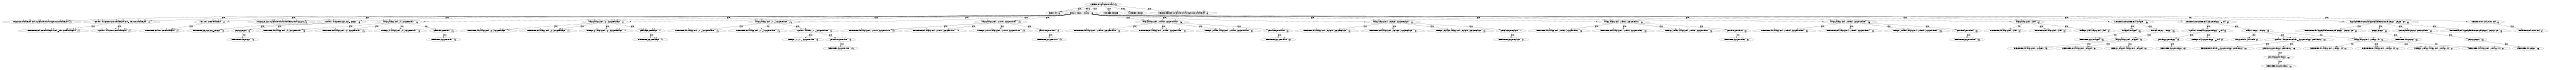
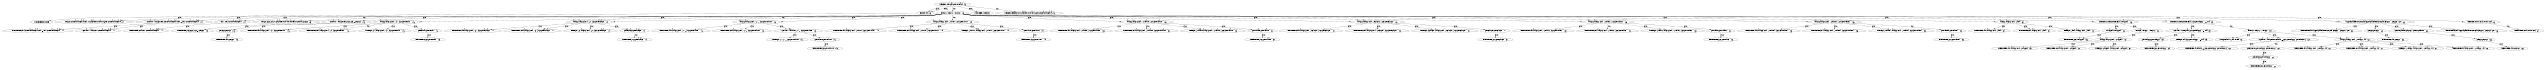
(1107, 8) -> (483, 15)
